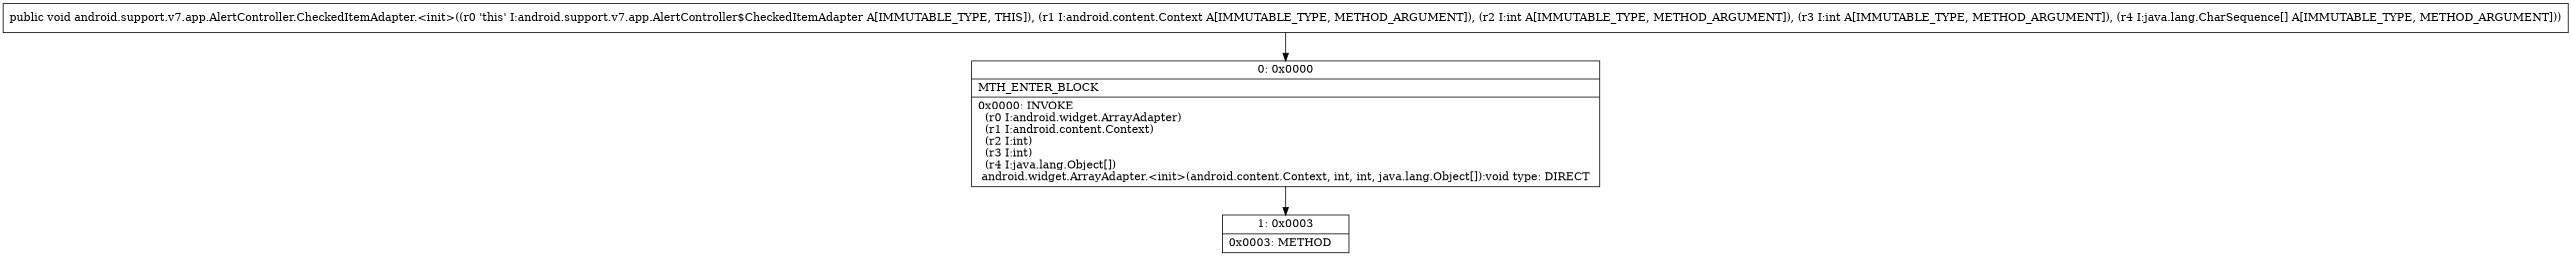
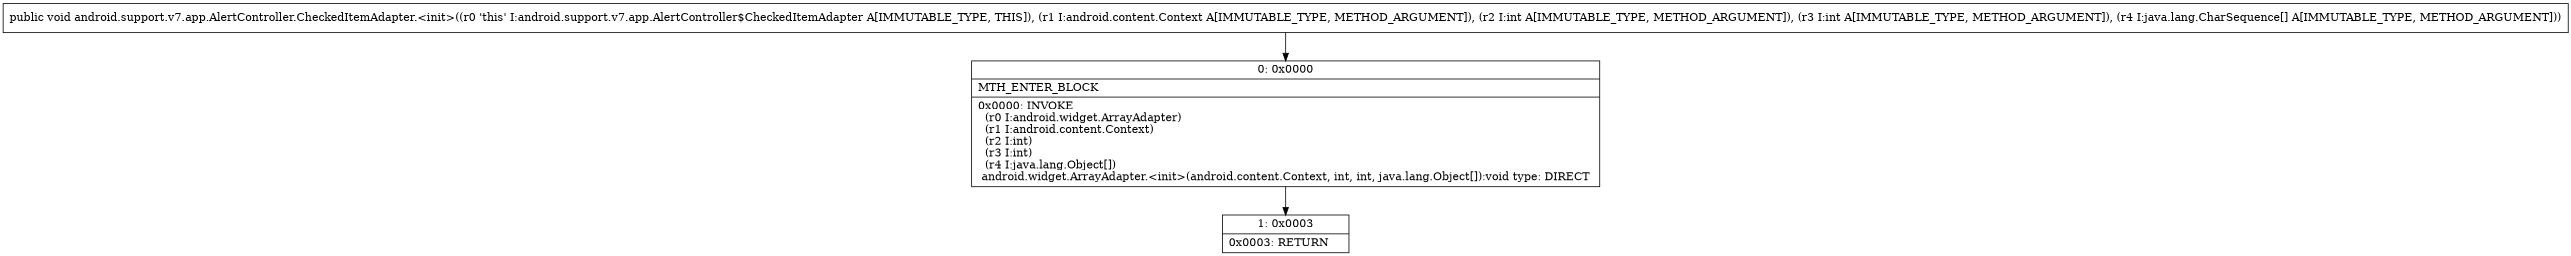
(1286, 243) -> (1284, 243)
